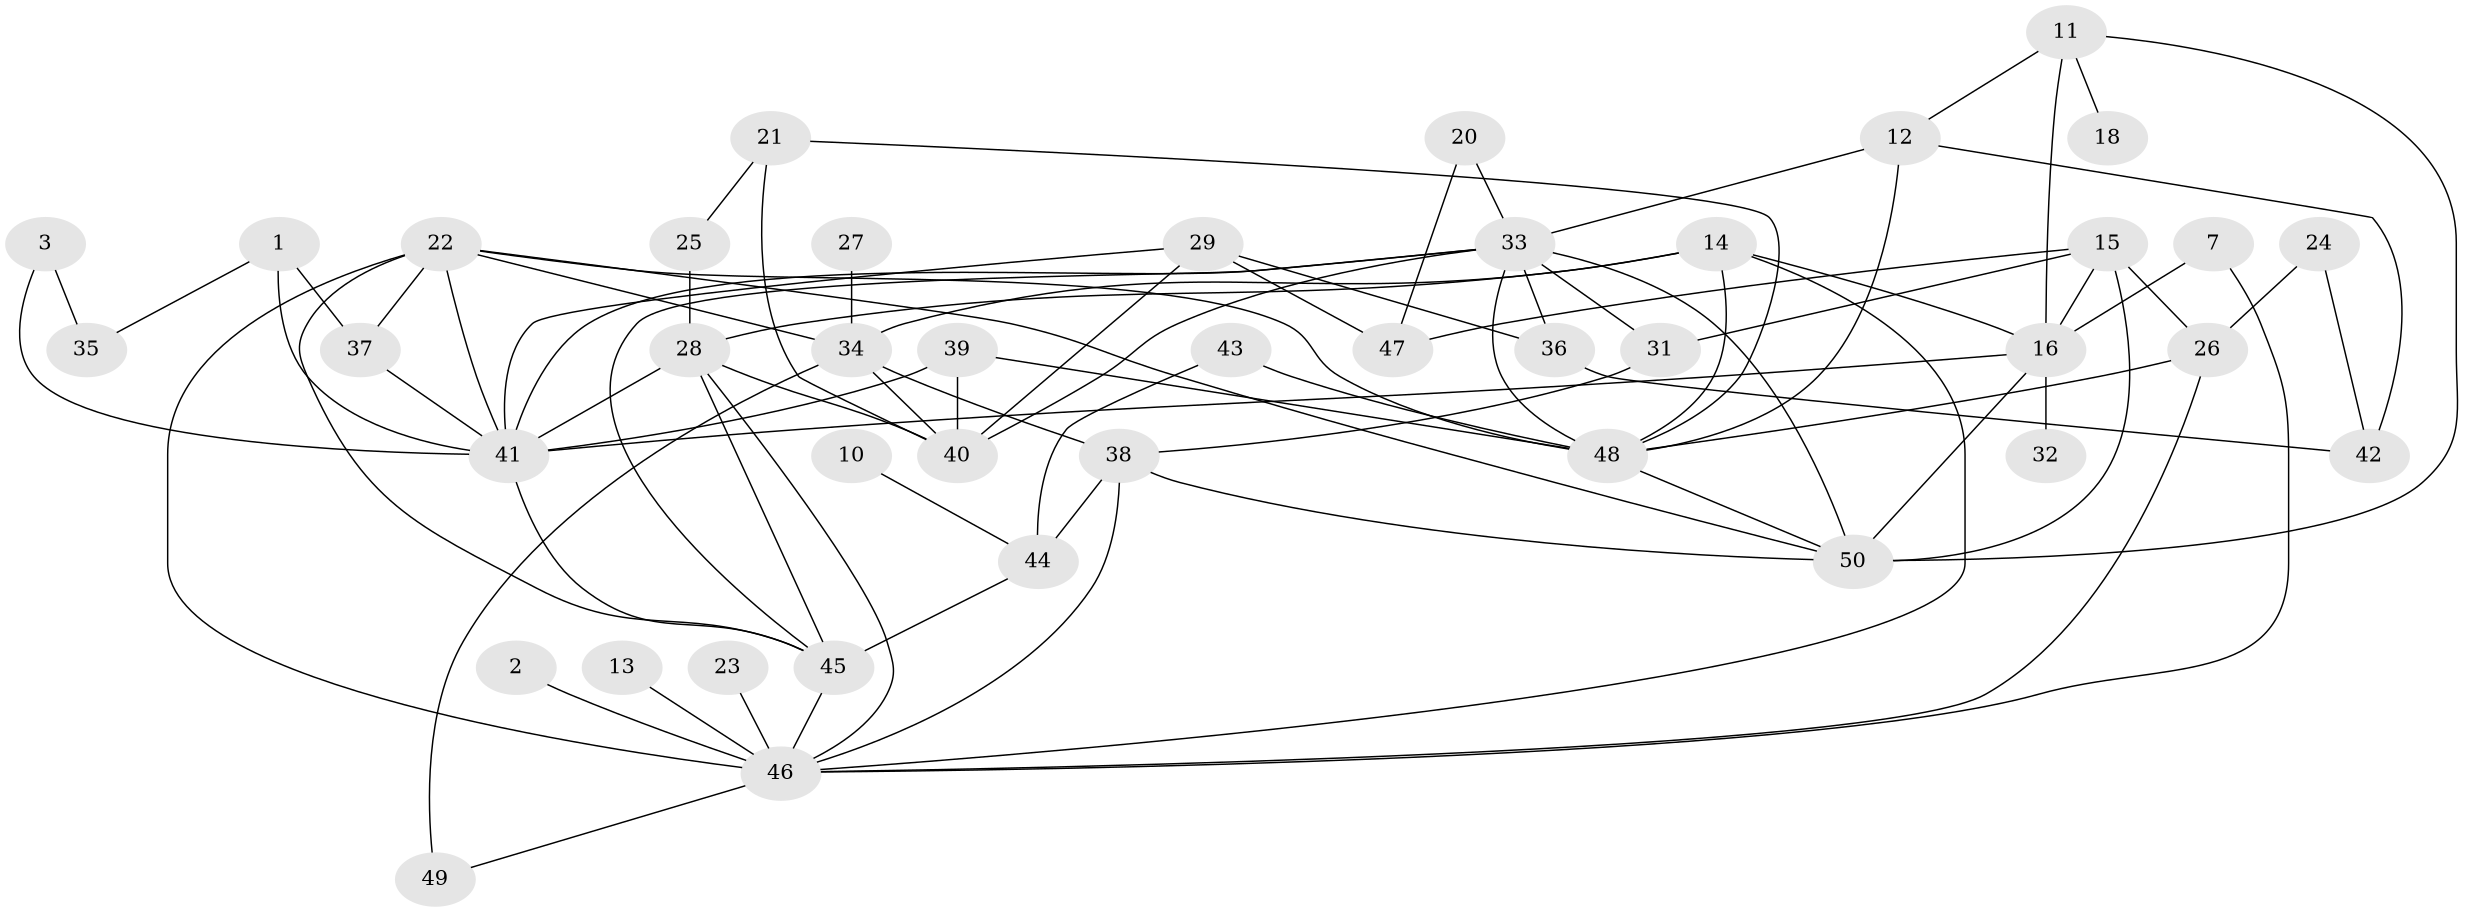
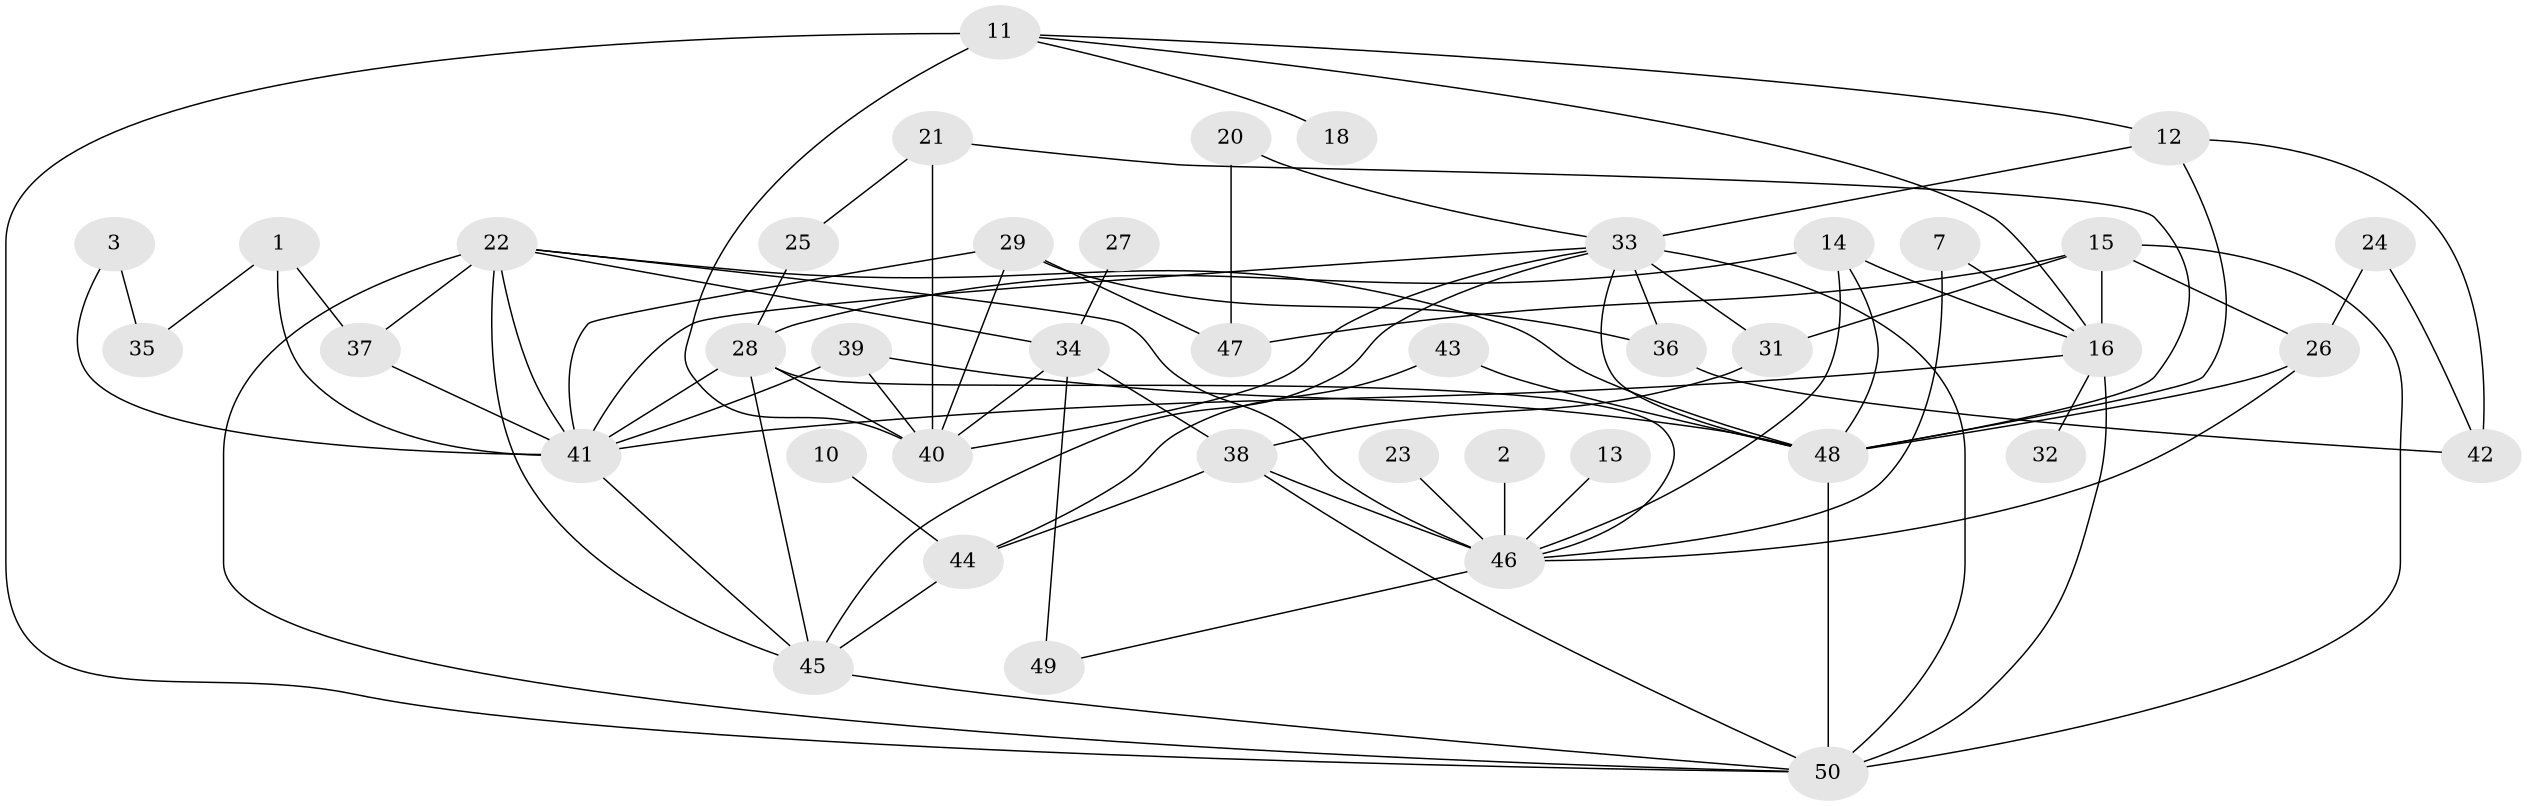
none -> (723, 253)
(1238, 282) -> none
(807, 721) -> (1320, 729)
